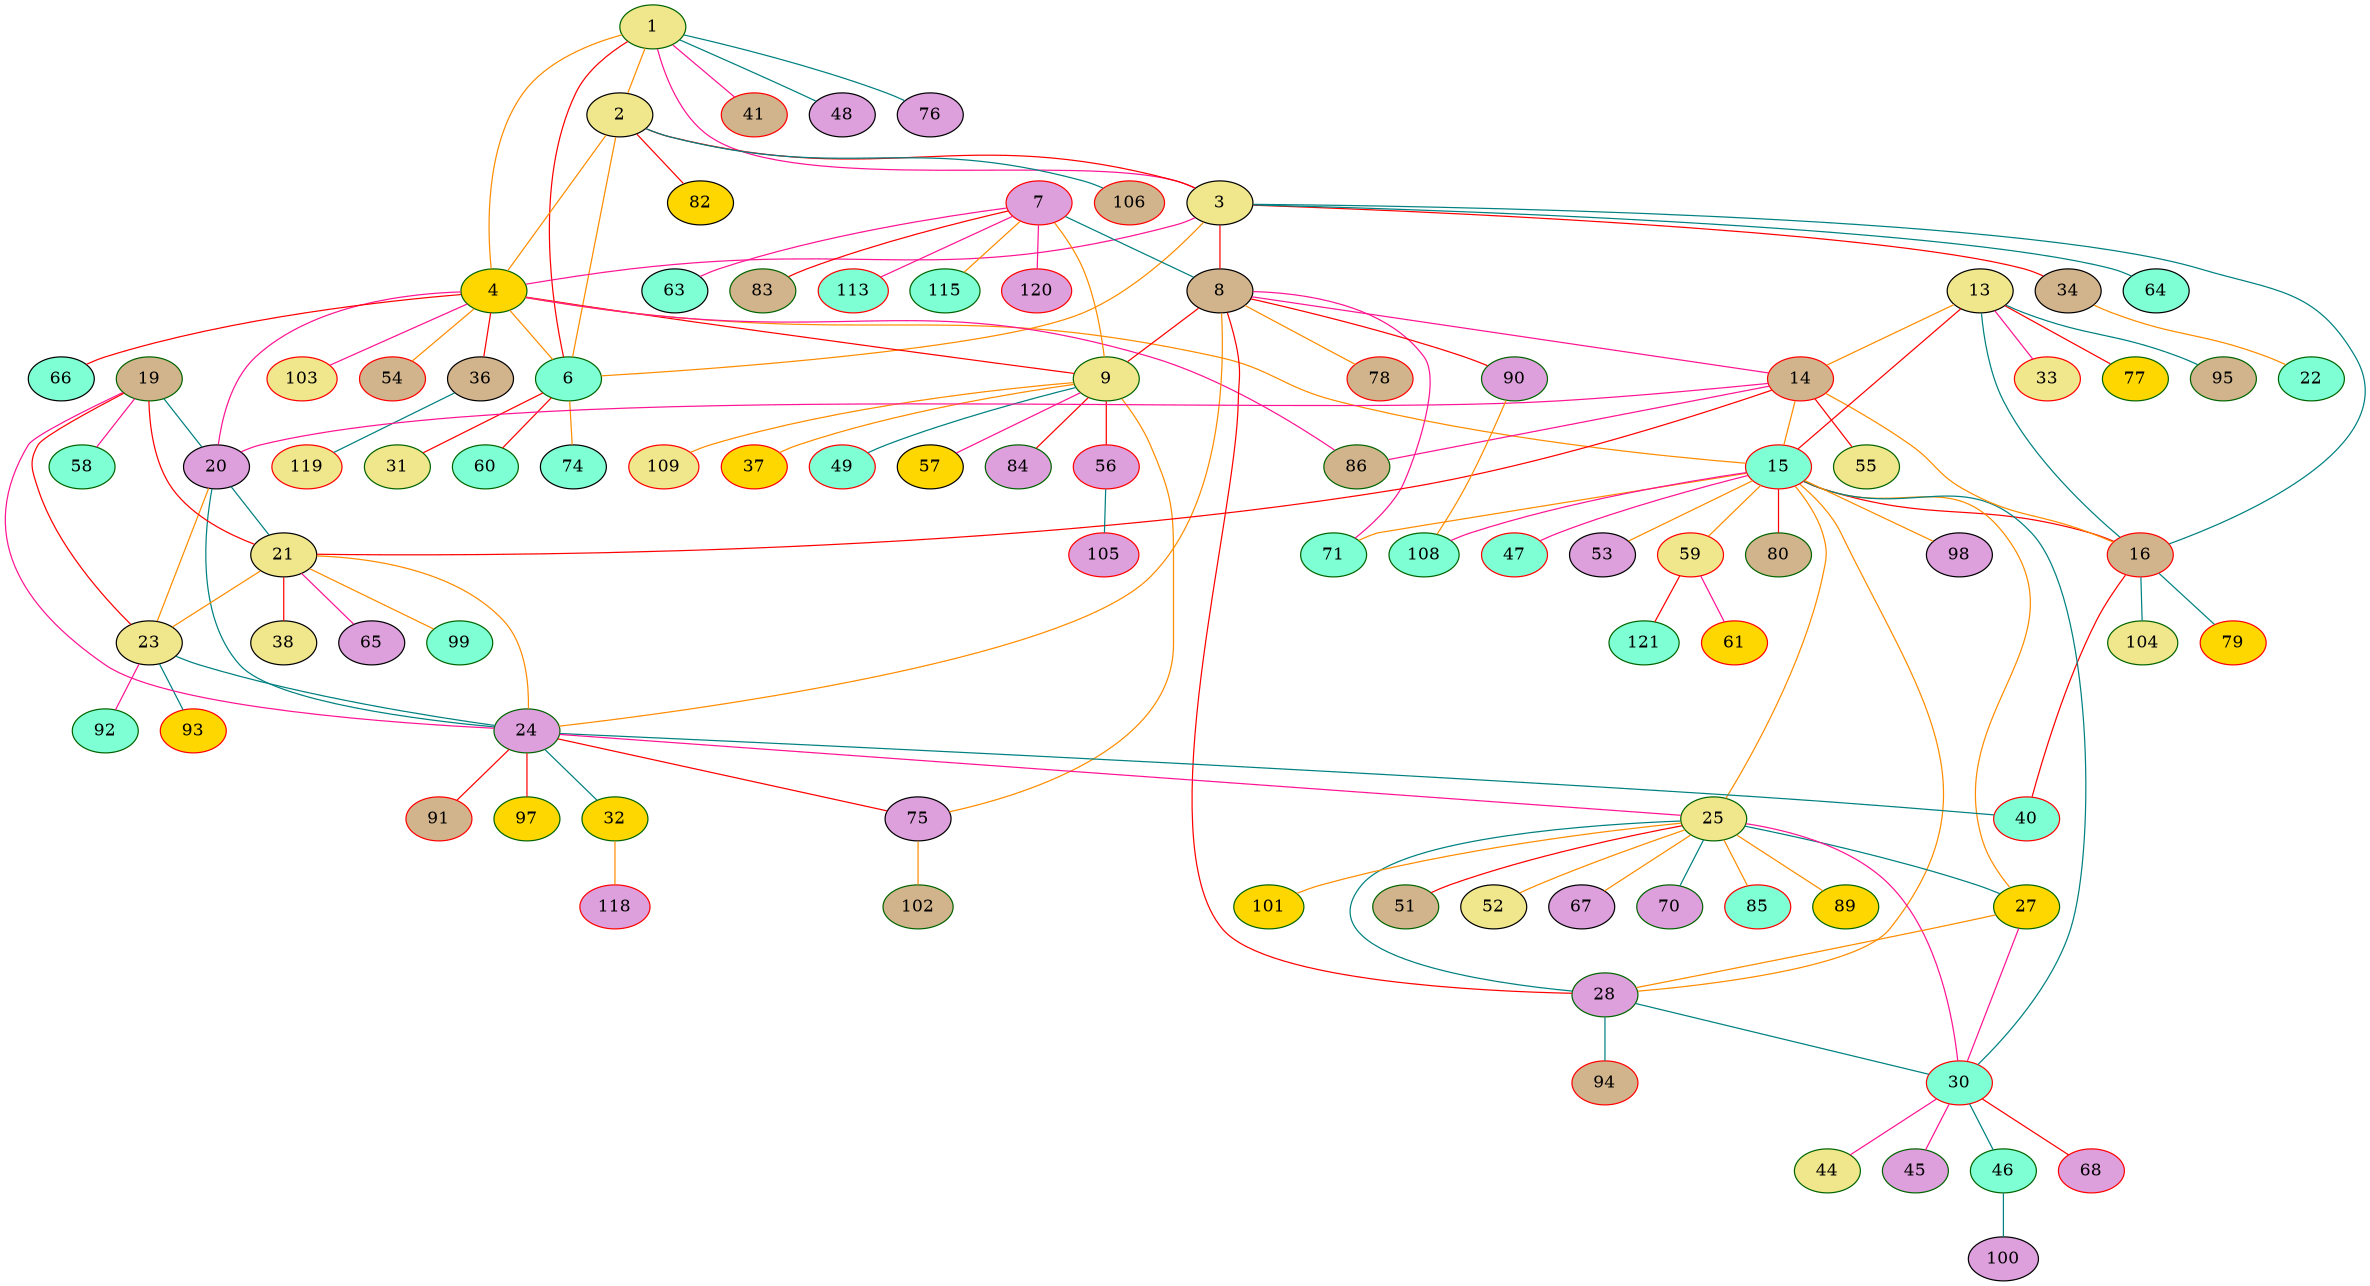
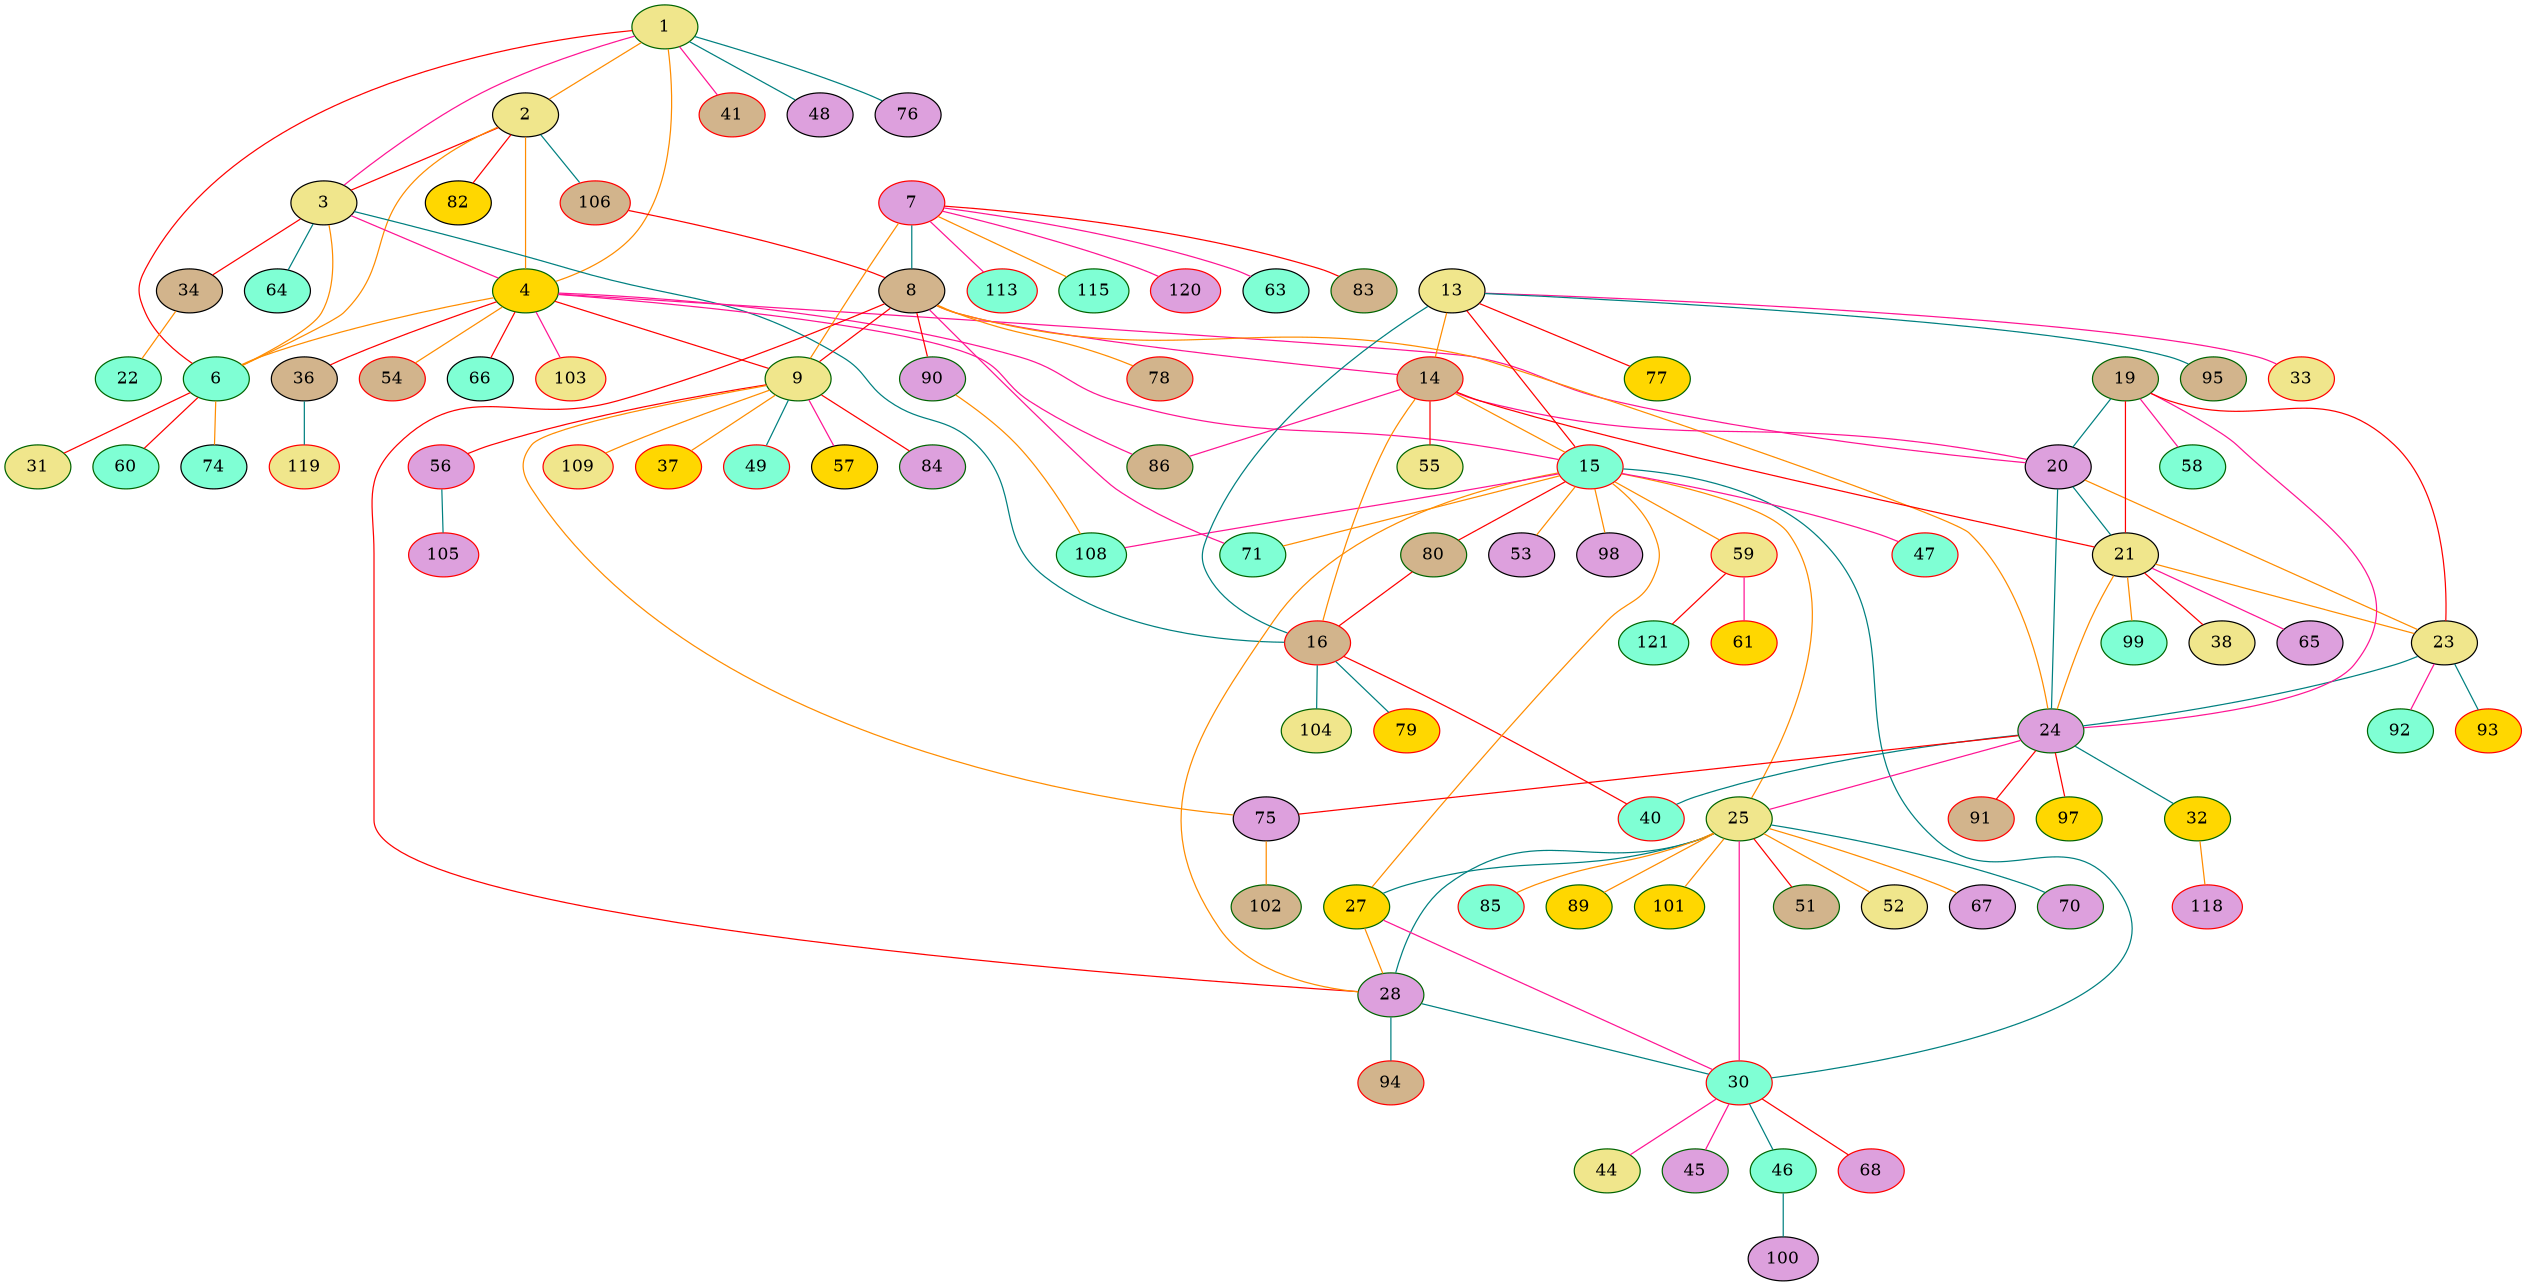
(1220, 247) -> (758, 239)
(1111, 338) -> (1060, 374)
(1958, 512) -> (1376, 599)
